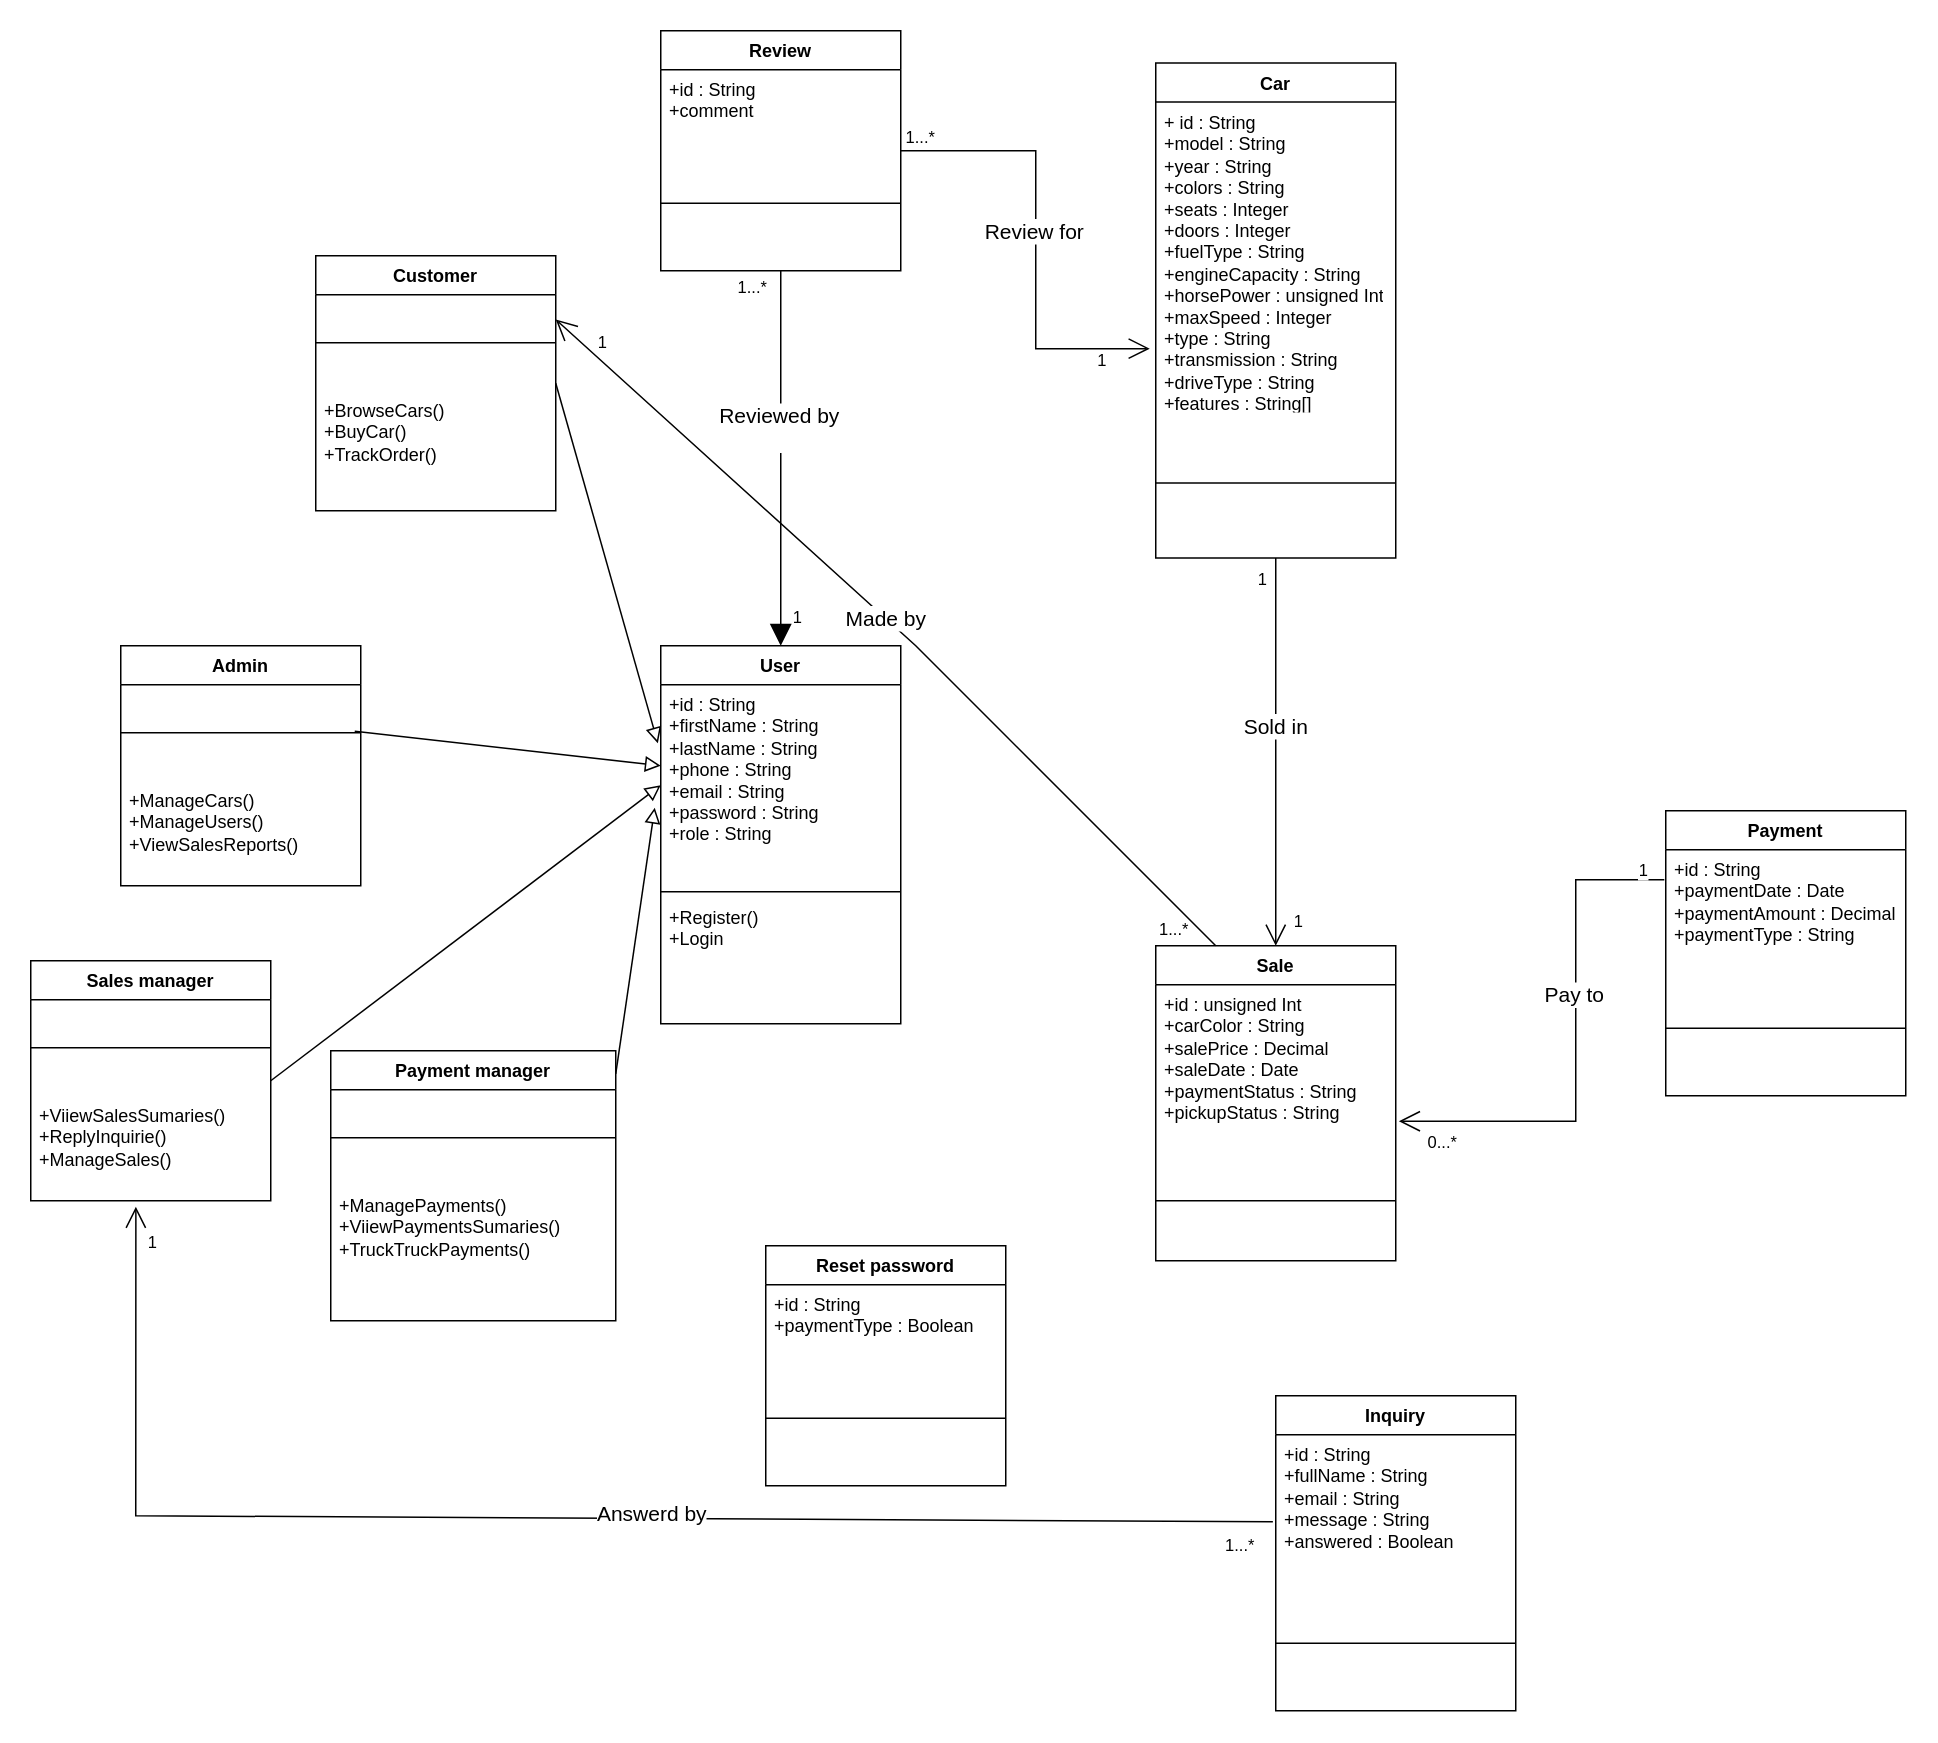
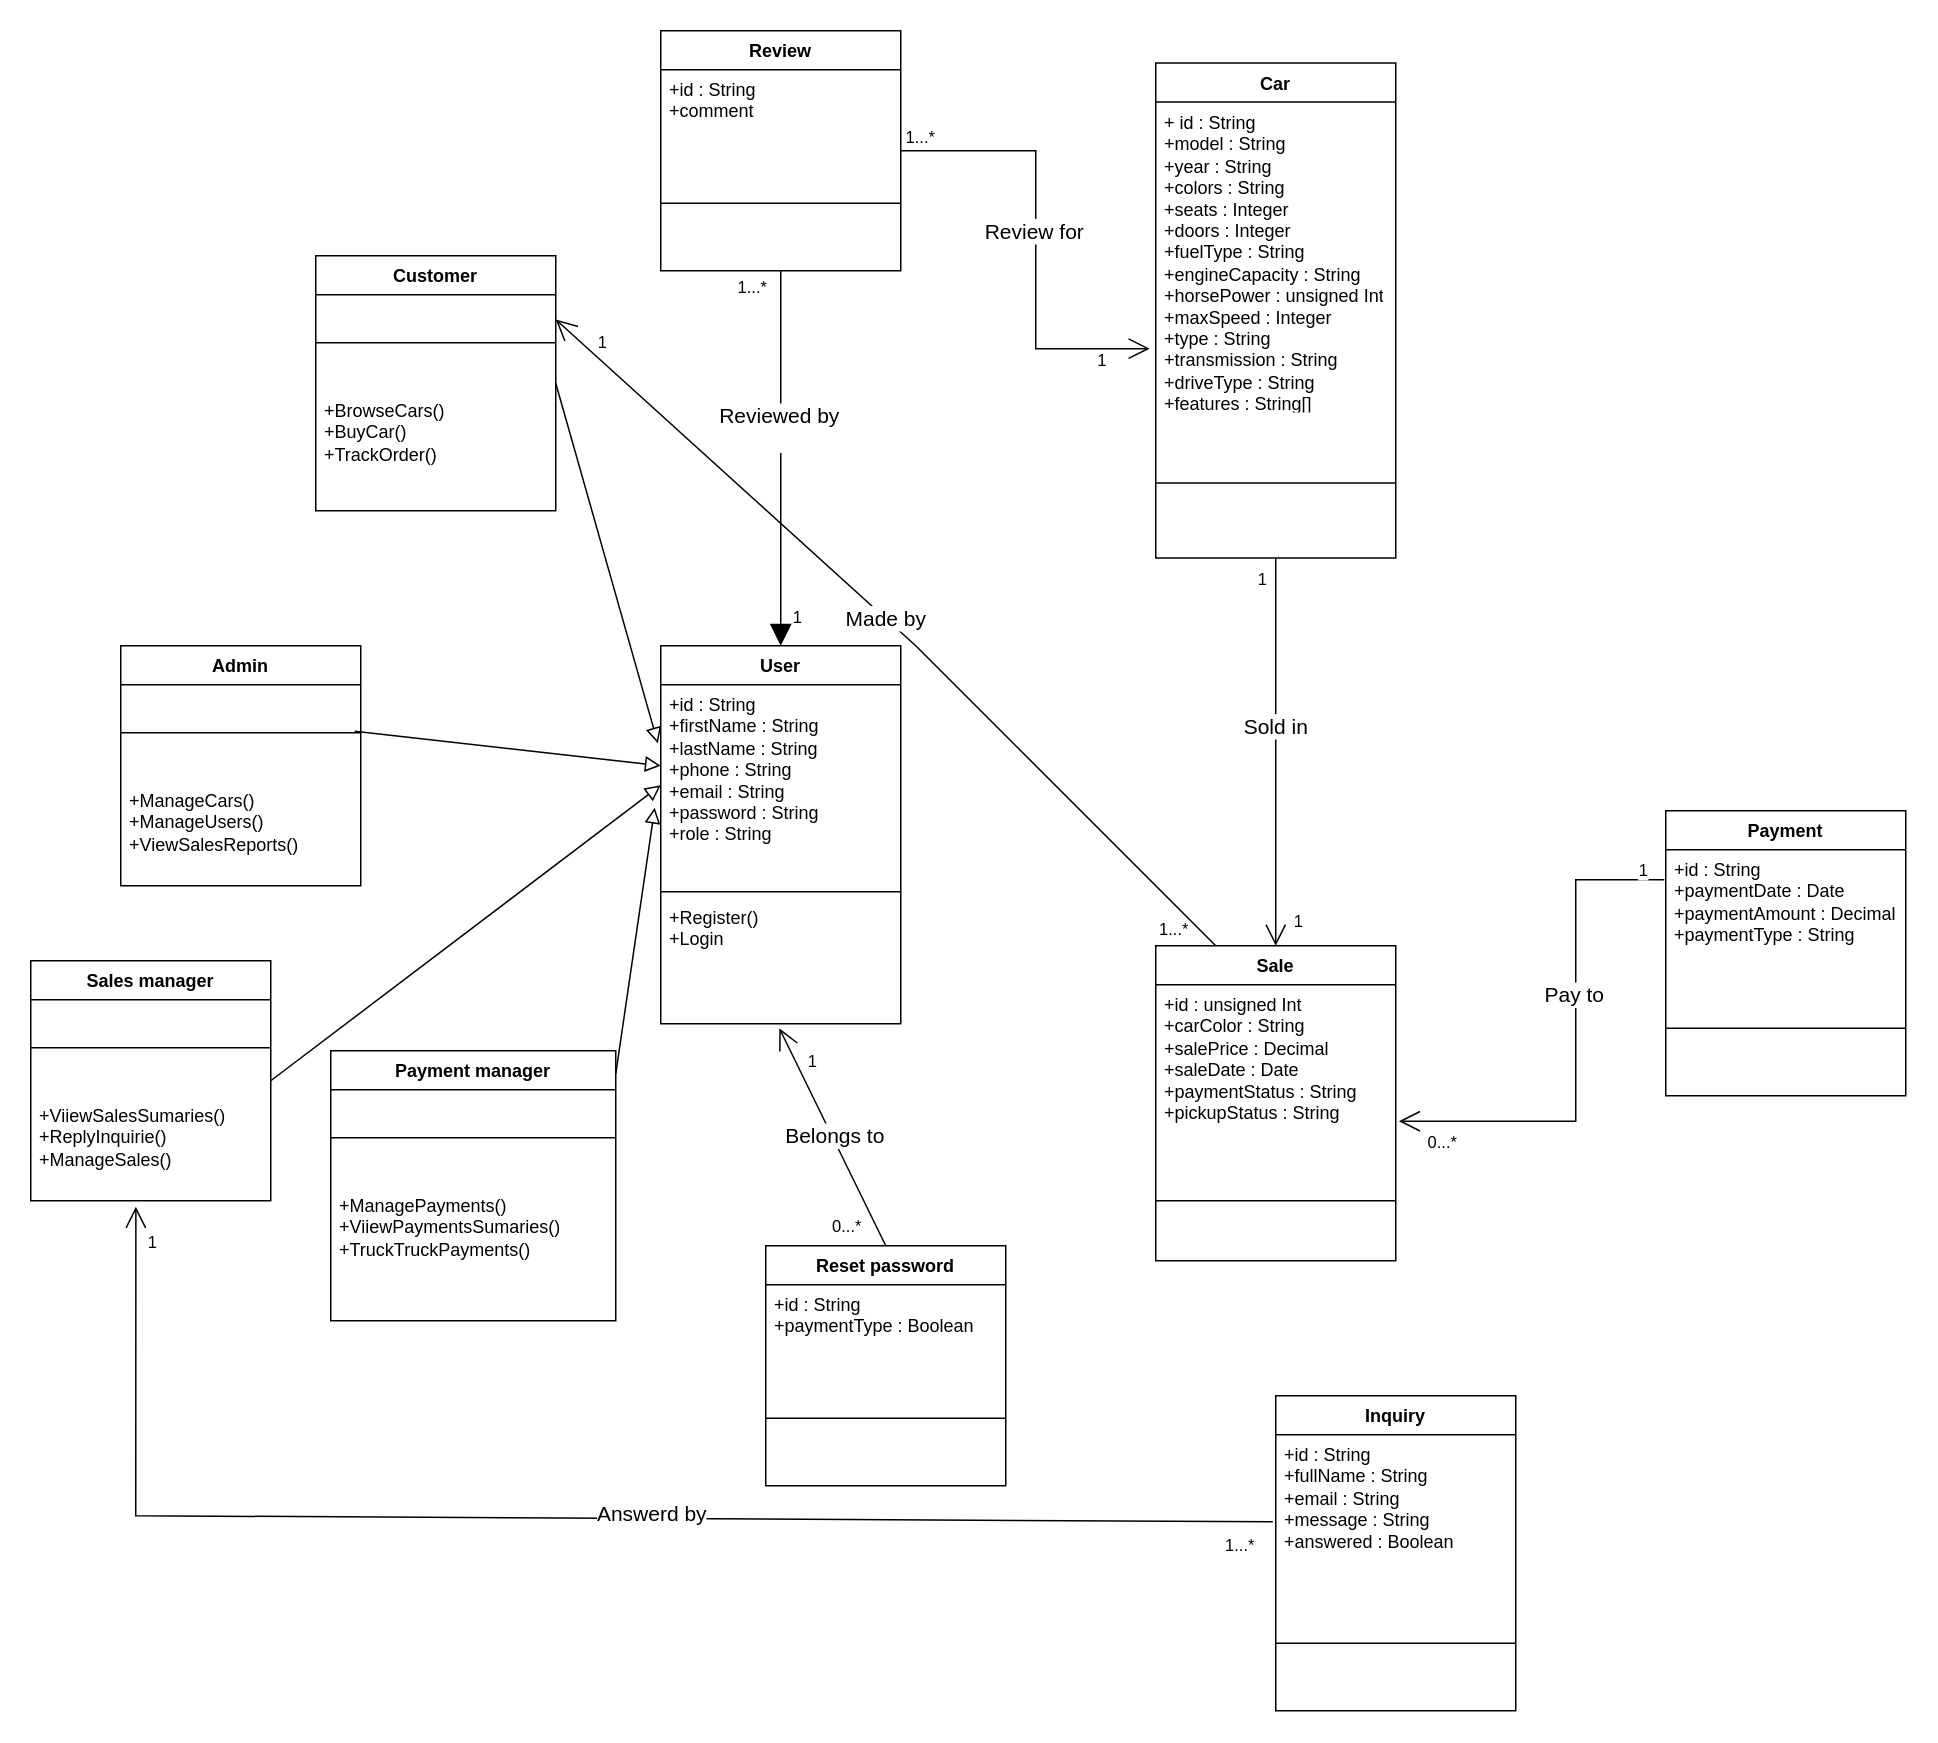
none -> (834, 1139)
